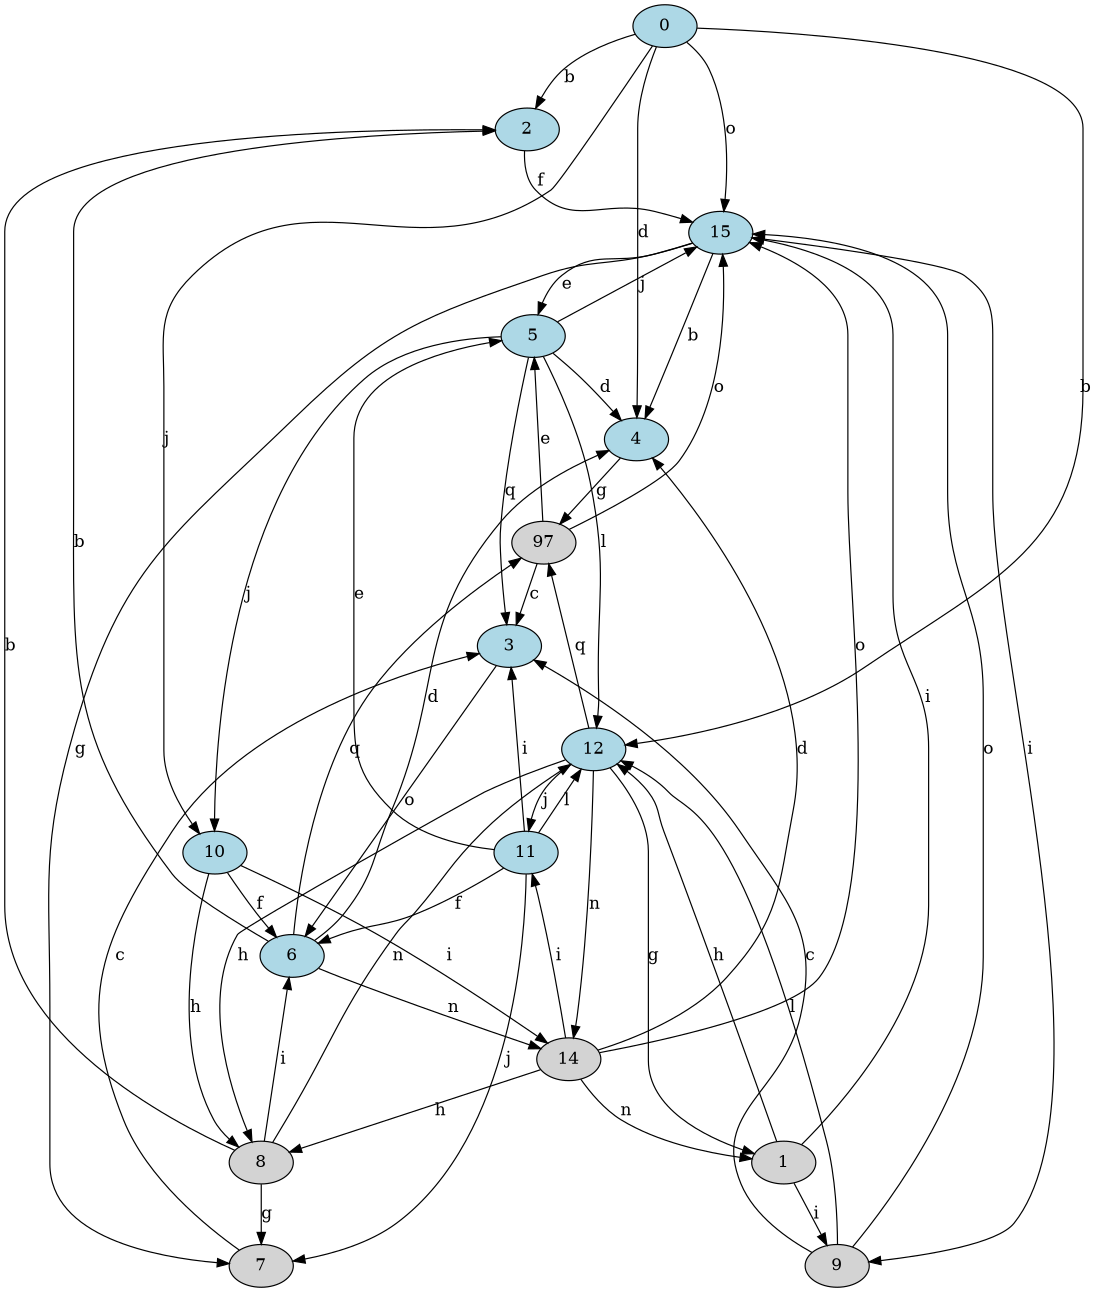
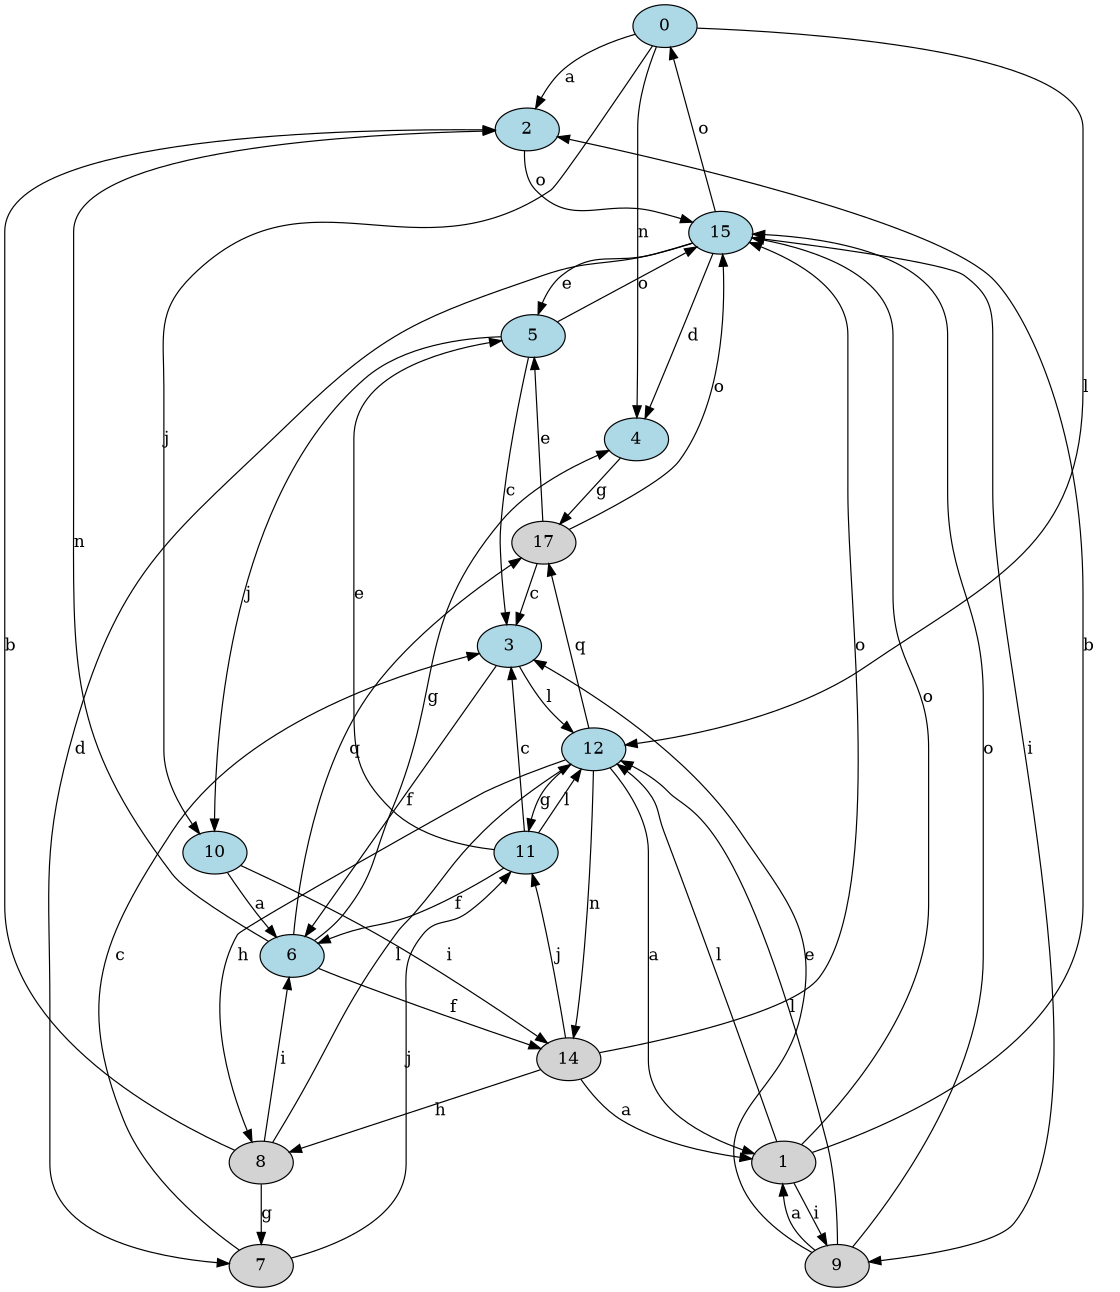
(570, 78) -> (570, 78)
(723, 116) -> (694, 135)
(541, 181) -> (541, 181)
(644, 233) -> (644, 233)
(643, 284) -> (643, 284)
(694, 336) -> (694, 336)
(584, 381) -> none
(1086, 388) -> (1086, 388)
(511, 491) -> (511, 491)
(598, 532) -> (539, 697)
(80, 543) -> (80, 543)
(544, 543) -> (544, 543)
none -> (1081, 553)
(433, 698) -> (433, 698)
(928, 698) -> (928, 698)
(81, 749) -> (81, 749)
(525, 749) -> (525, 749)
(795, 787) -> none
(410, 801) -> (410, 801)
(546, 801) -> (546, 801)
(260, 904) -> (260, 904)
(398, 956) -> (398, 956)
(559, 956) -> (559, 956)
(654, 956) -> (654, 956)
(719, 956) -> (719, 956)
(810, 956) -> (810, 956)
(454, 1008) -> (454, 1008)
(189, 1010) -> none
(480, 1110) -> (406, 1077)
(626, 1111) -> (626, 1111)
none -> (793, 1227)
